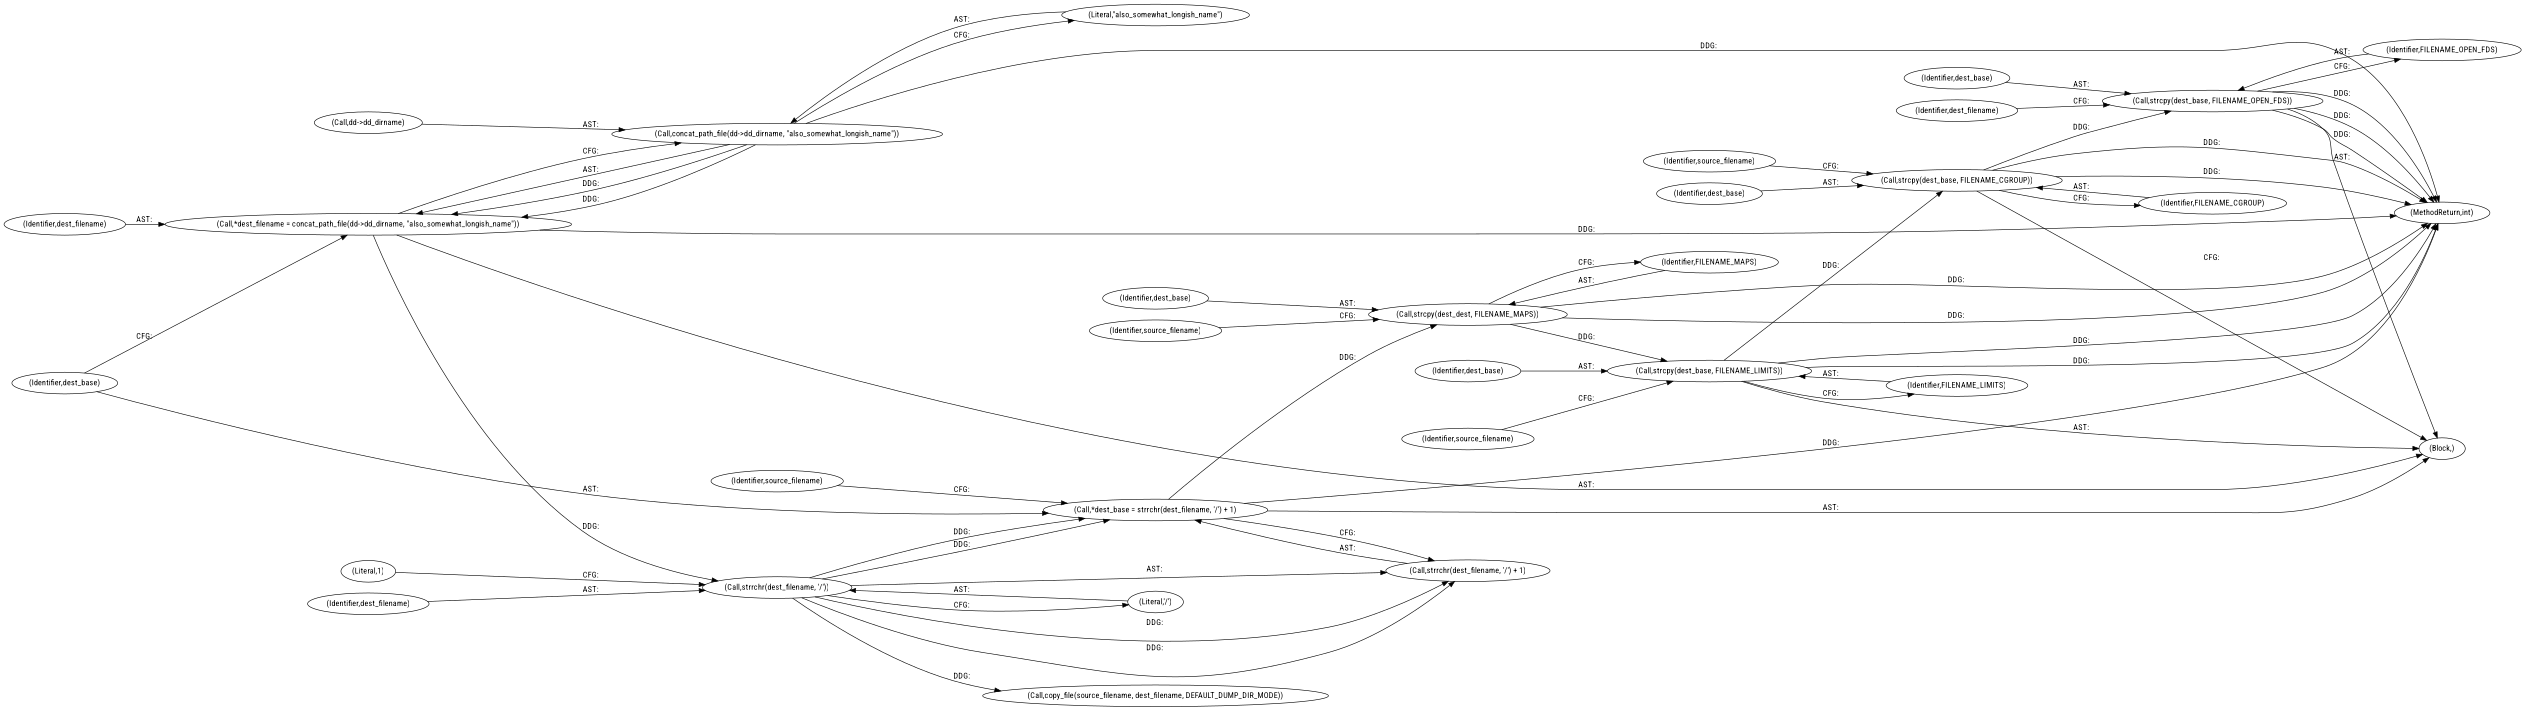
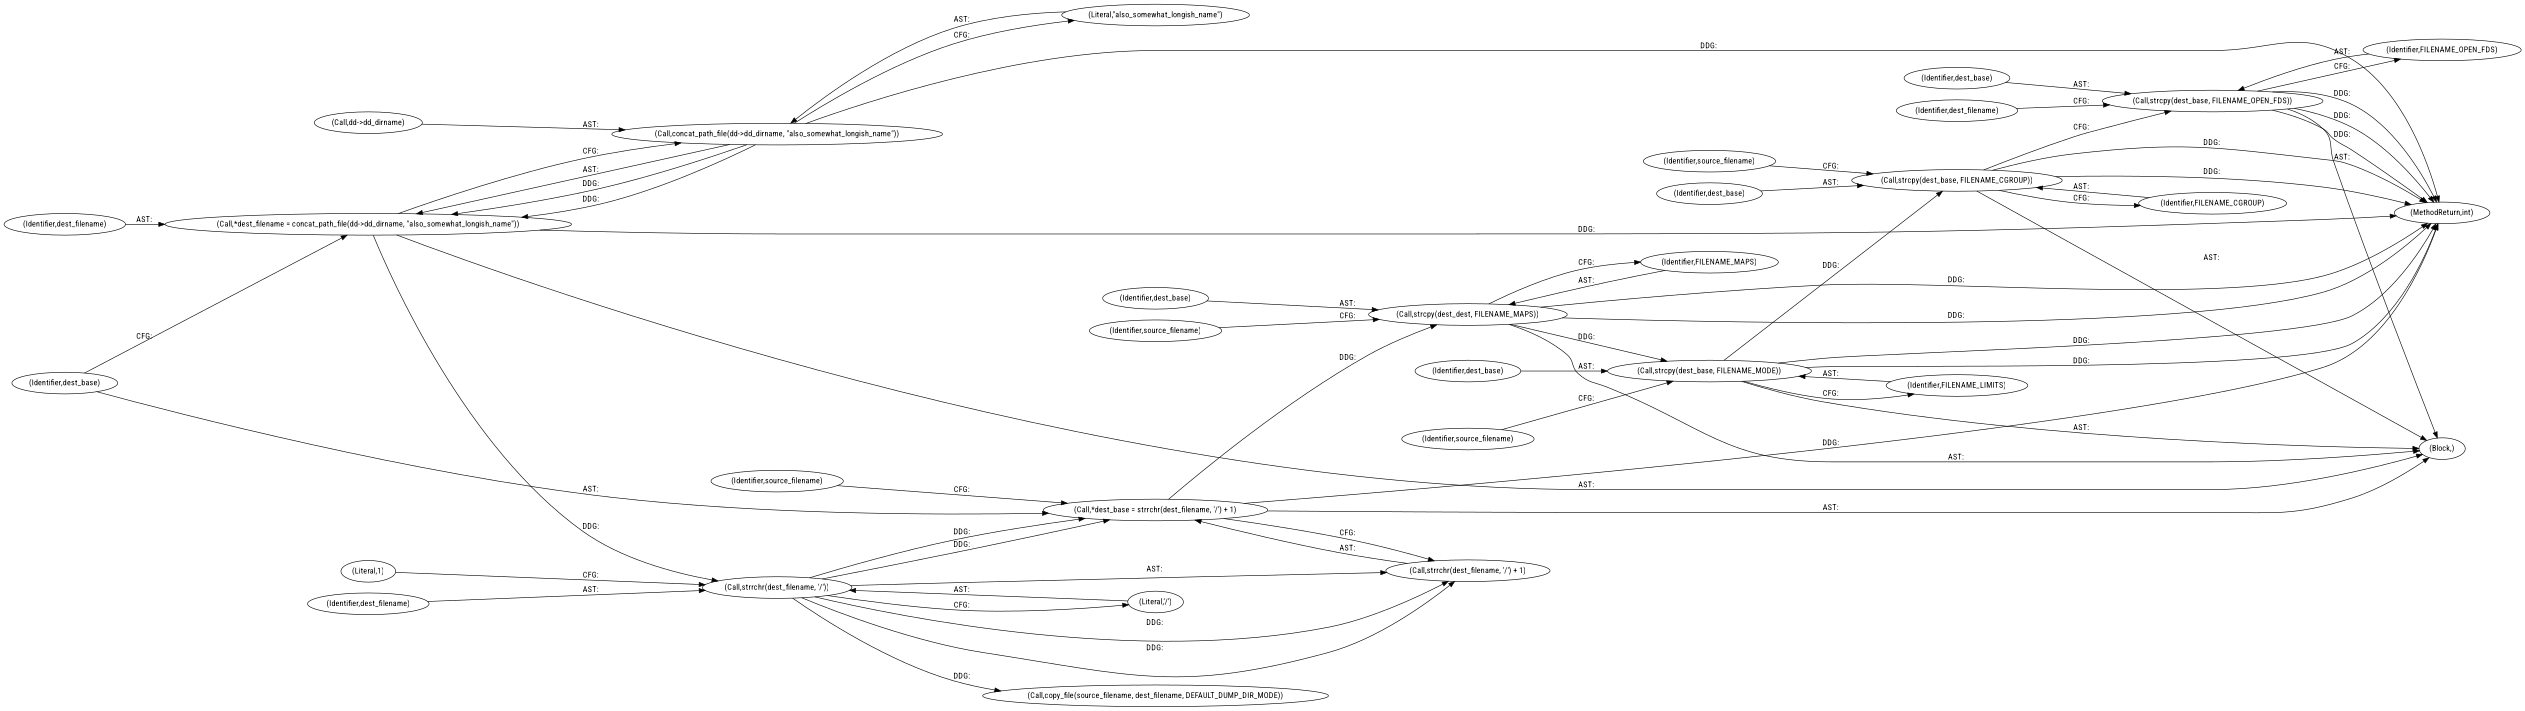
(2082, 127) -> (2082, 127)
(2213, 258) -> (2213, 258)
(1710, 371) -> (1710, 371)
none -> (1943, 462)
